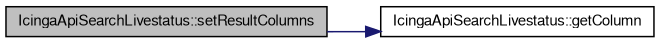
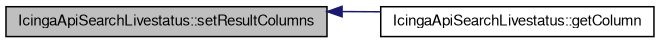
(346, 32) -> (361, 12)
